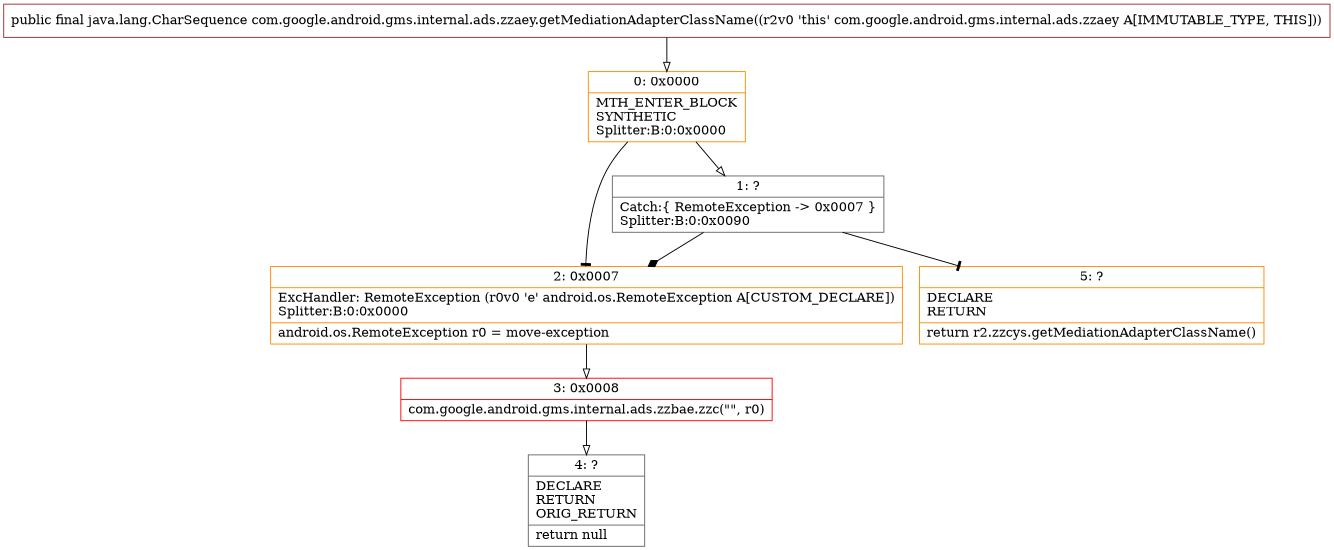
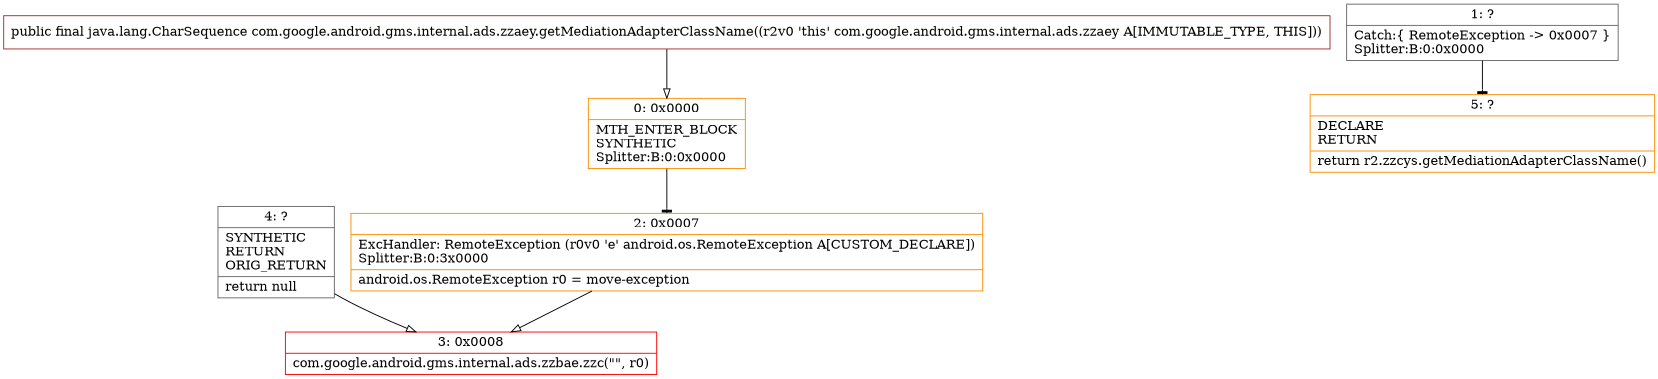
(707, 155) -> none
(685, 221) -> (1420, 49)
(681, 246) -> none
(344, 312) -> (424, 259)
(586, 433) -> (370, 312)
(569, 486) -> (266, 238)
